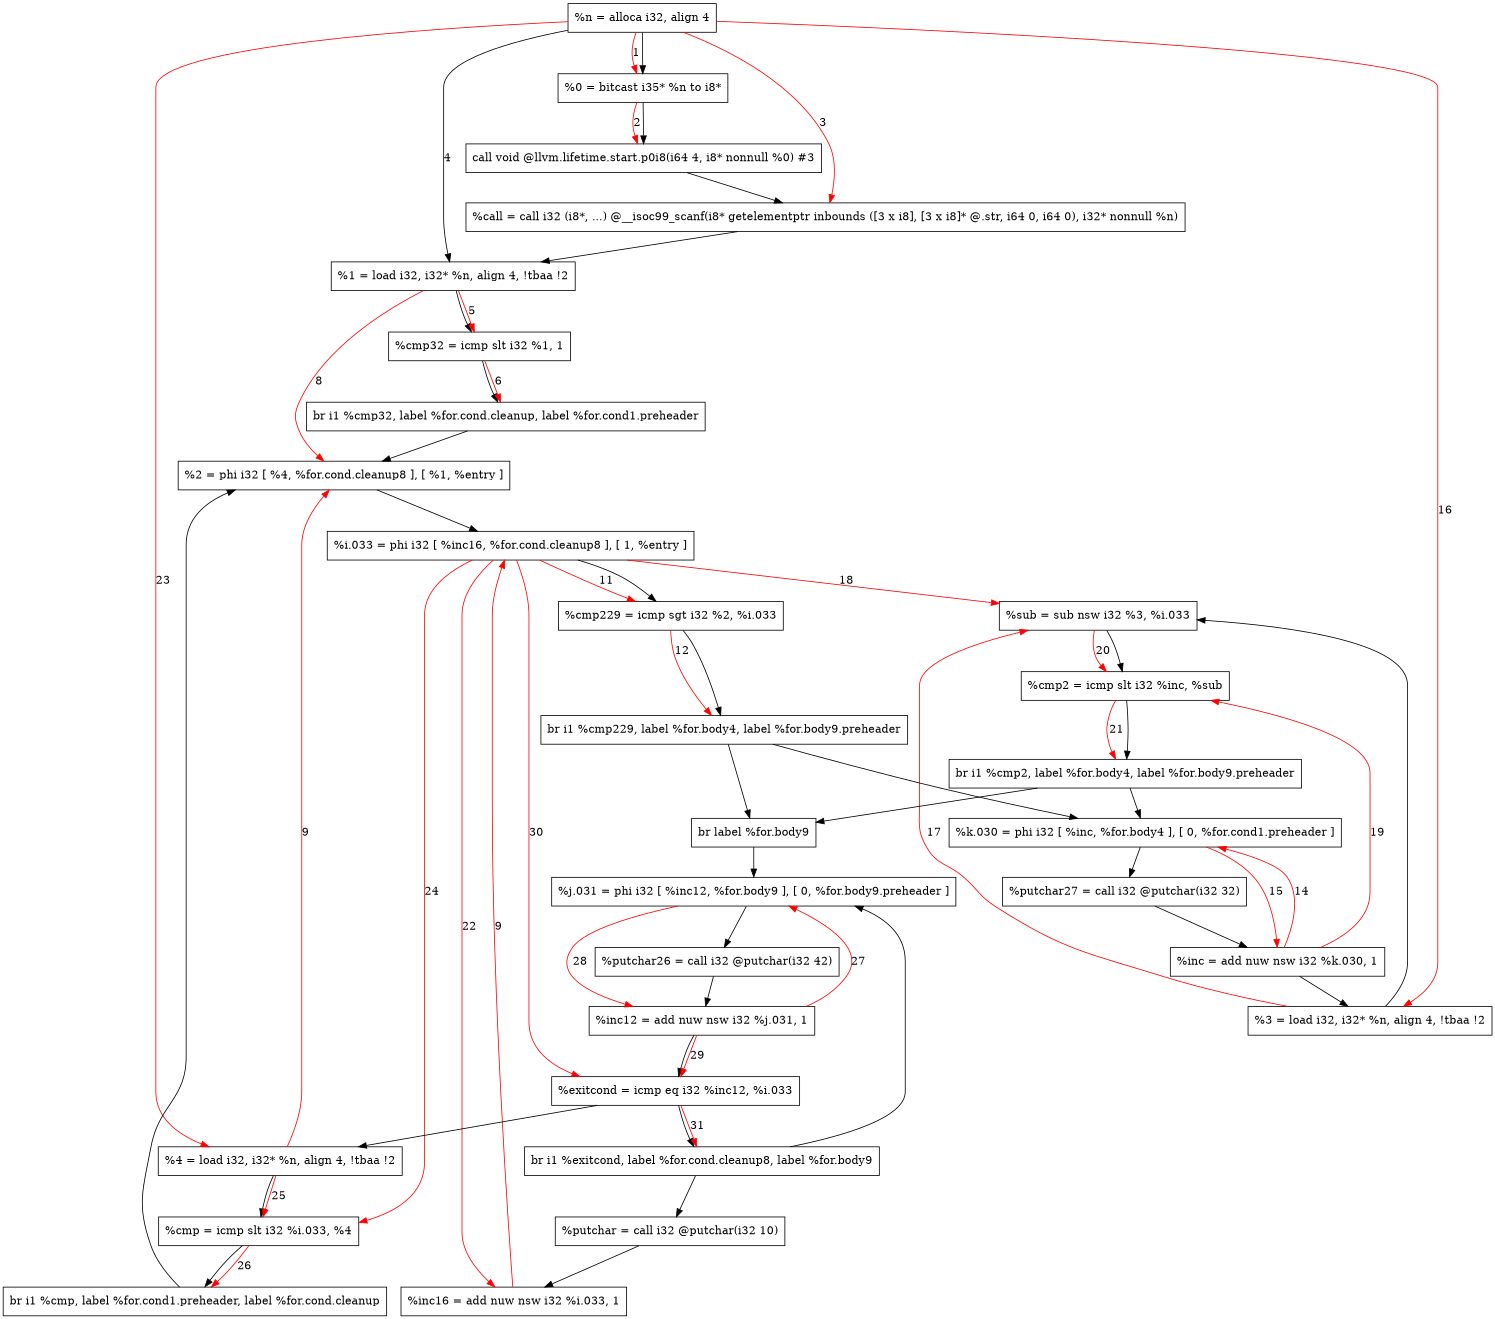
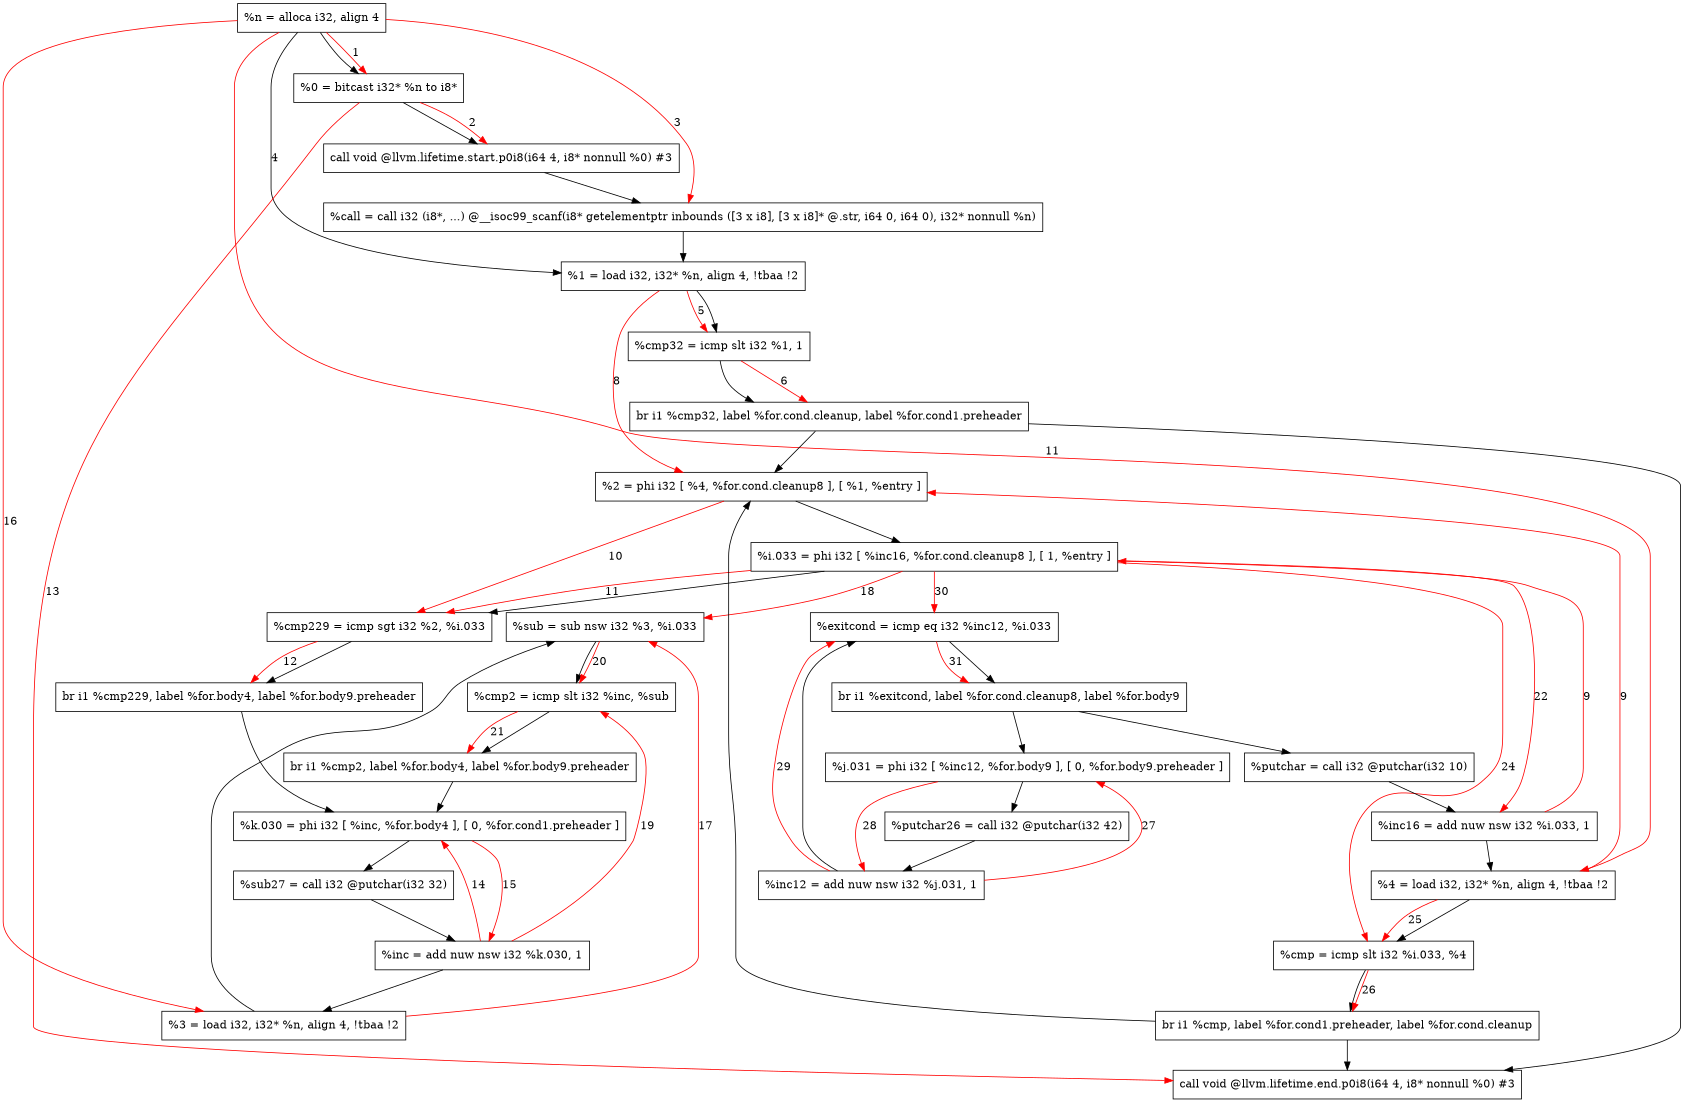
(643, 88) -> (379, 88)
none -> (574, 555)
(163, 581) -> (1053, 452)
(754, 833) -> none
(1124, 892) -> (344, 885)
none -> (1347, 1085)
(482, 1125) -> (1488, 852)
